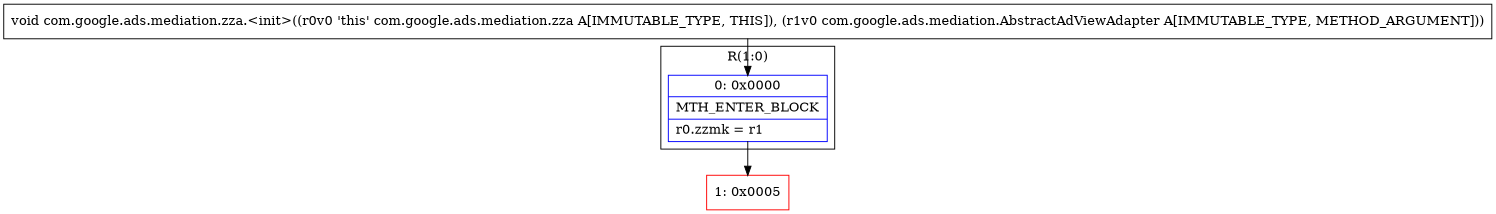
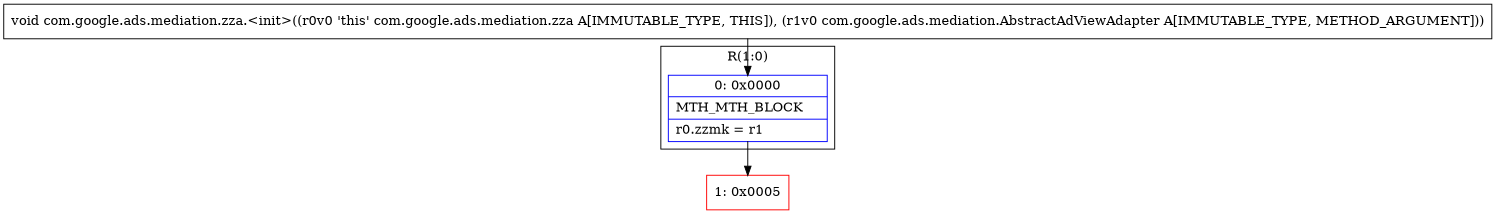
(748, 107) -> (739, 107)
